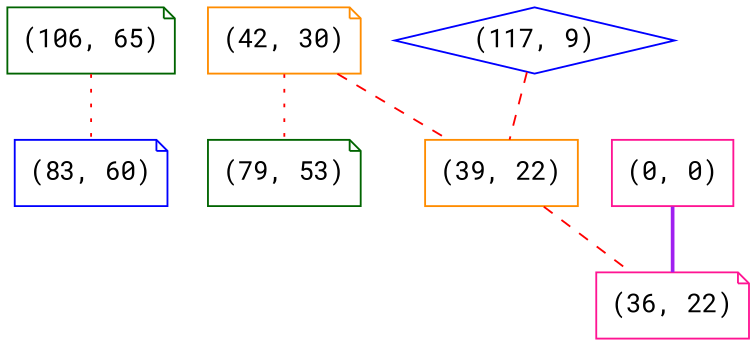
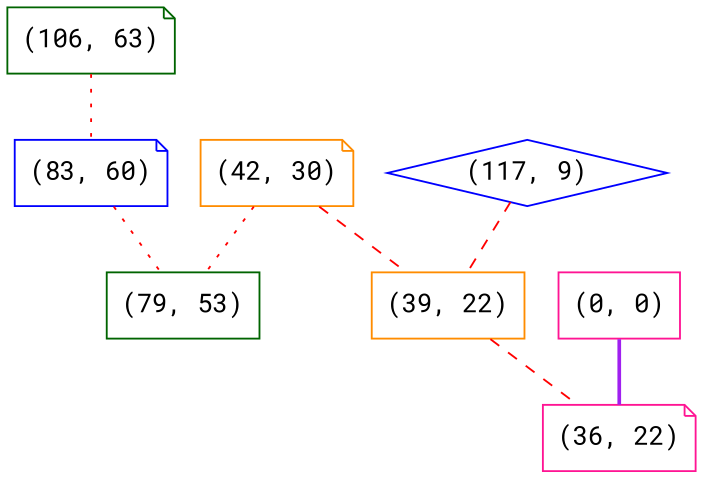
(91, 40) -> (91, 40)
(284, 173) -> (183, 305)
none -> (137, 239)
